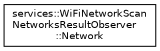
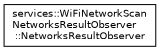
(80, 25) -> (80, 25)
